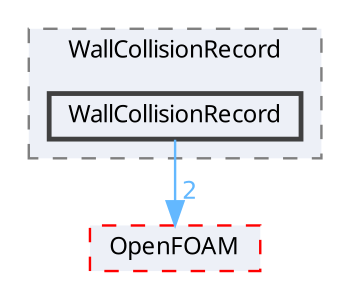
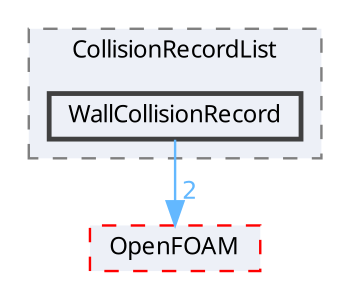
(175, 52) -> (175, 52)
